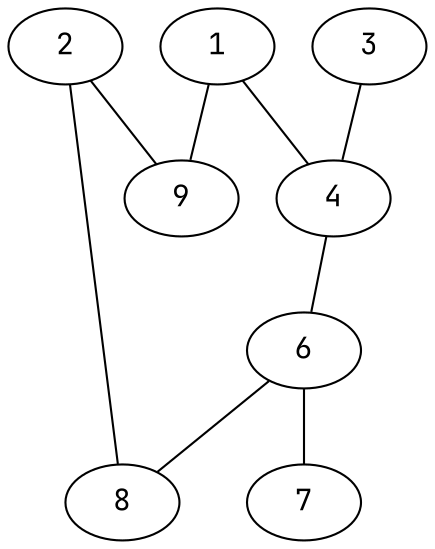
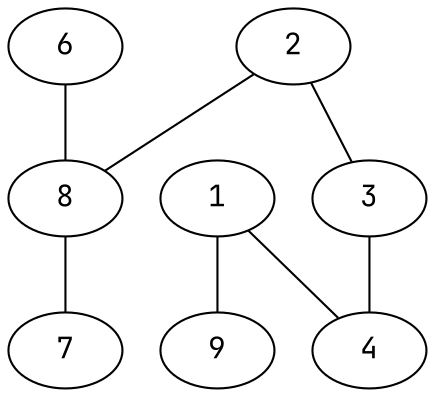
(124, 122) -> (332, 123)
(319, 274) -> none
(304, 427) -> (65, 275)
